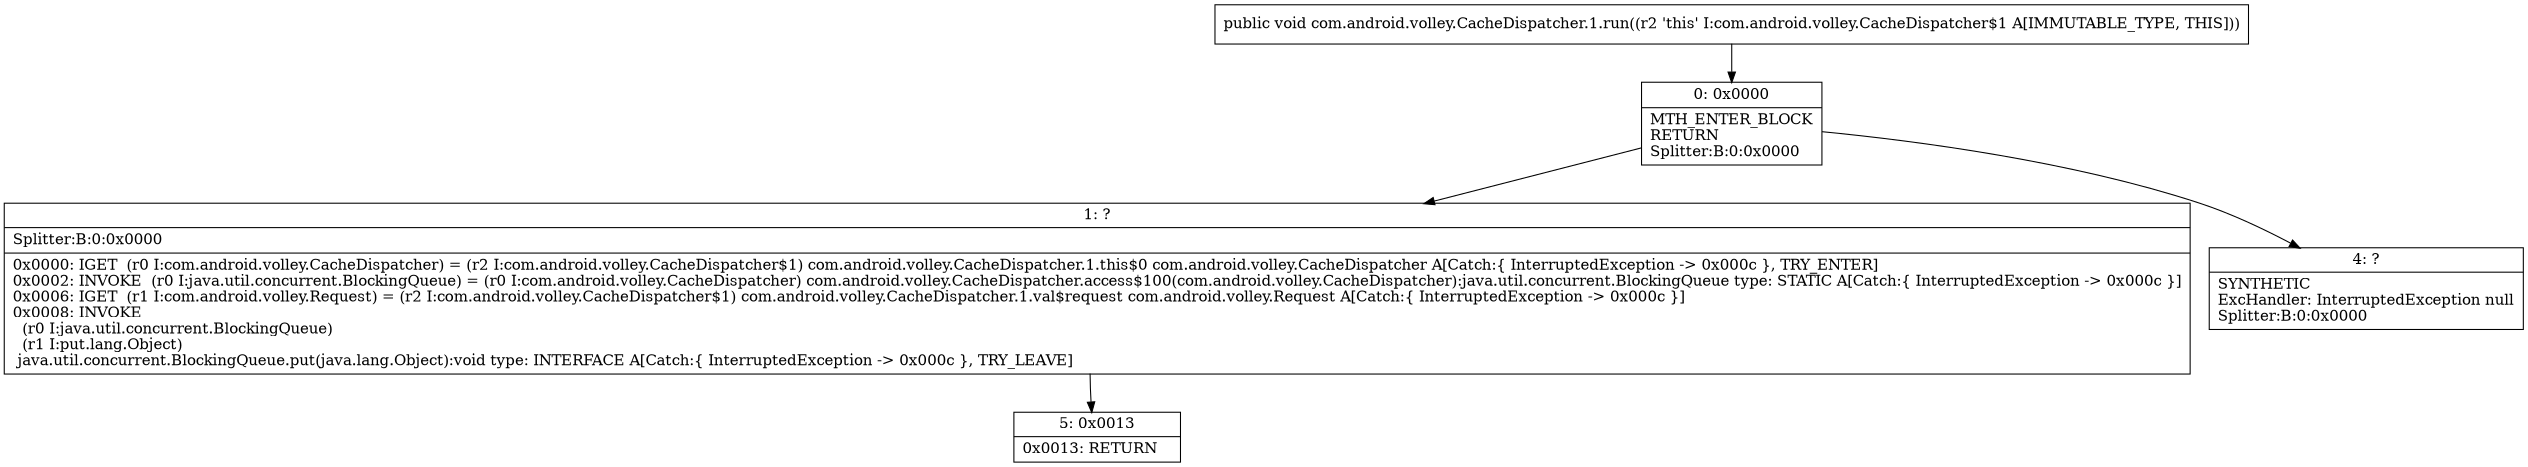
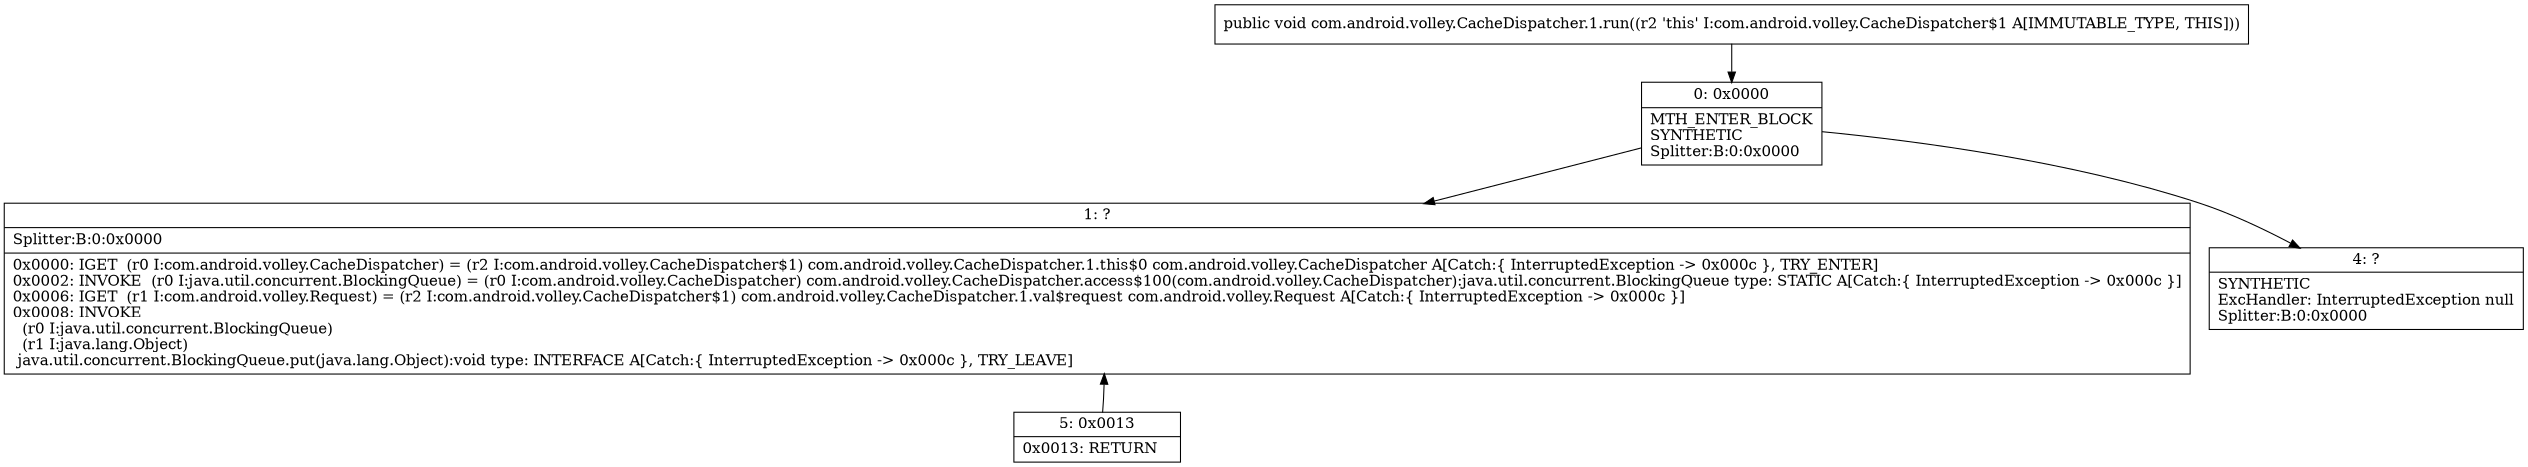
(1685, 136) -> (1697, 136)
(98, 345) -> (101, 345)
(1090, 388) -> (1104, 399)
